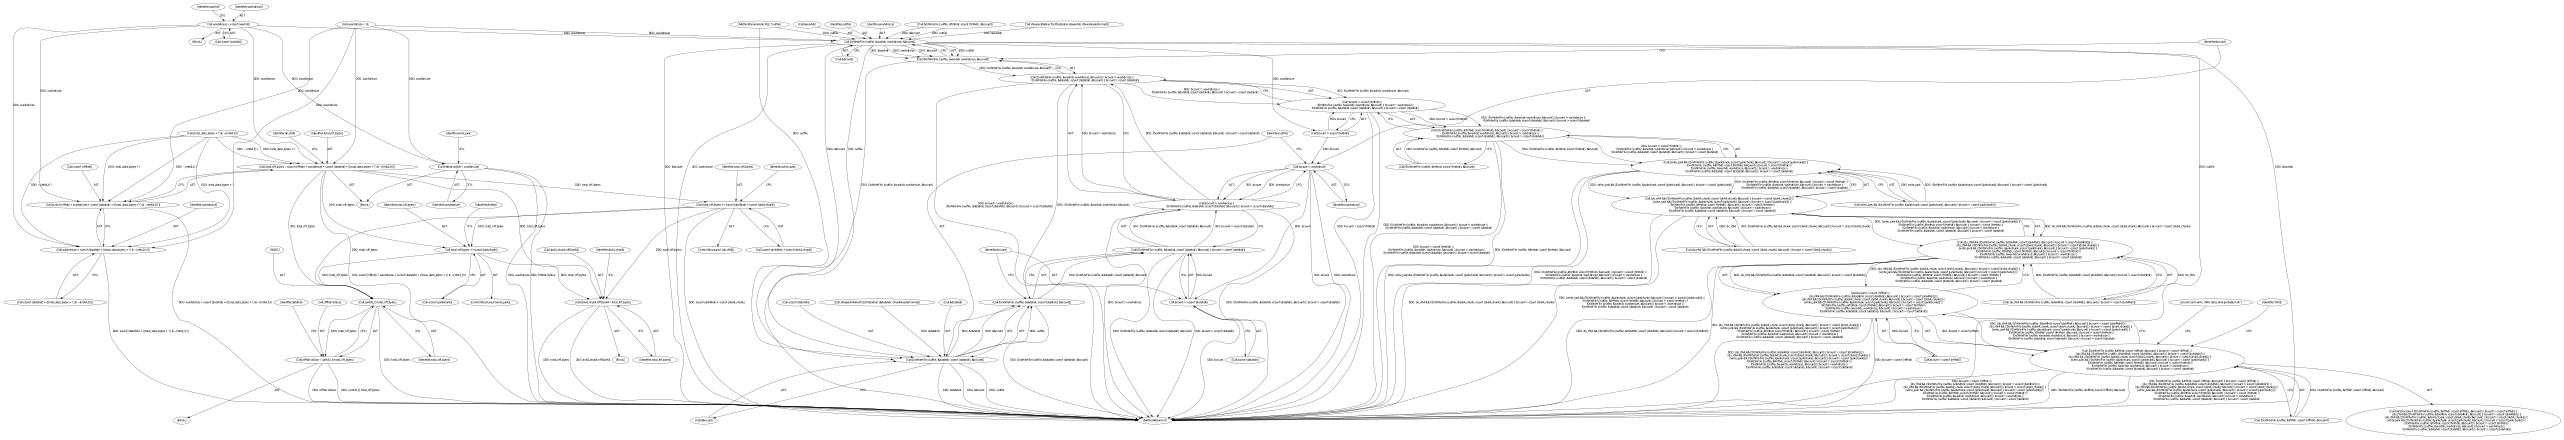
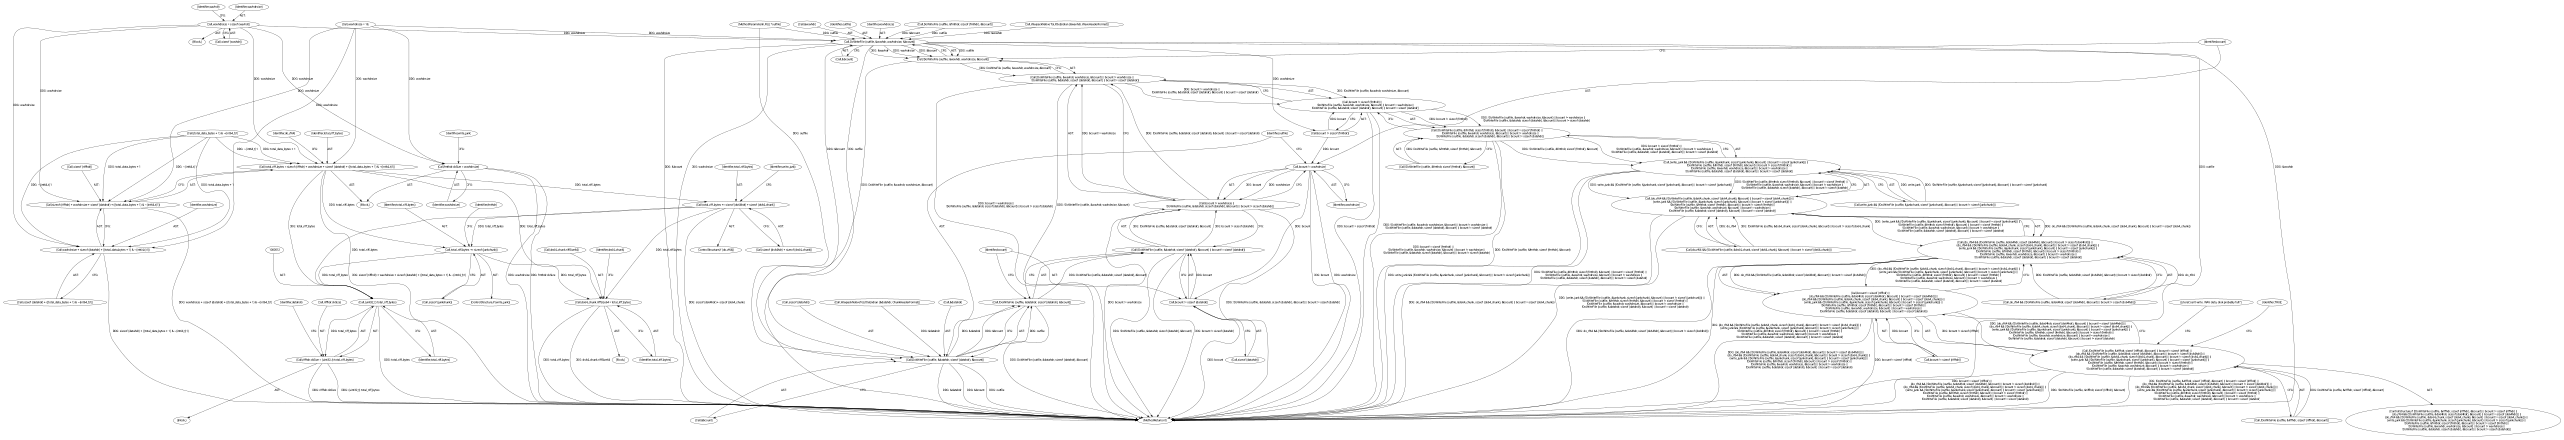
(364, 331) -> (364, 331)
